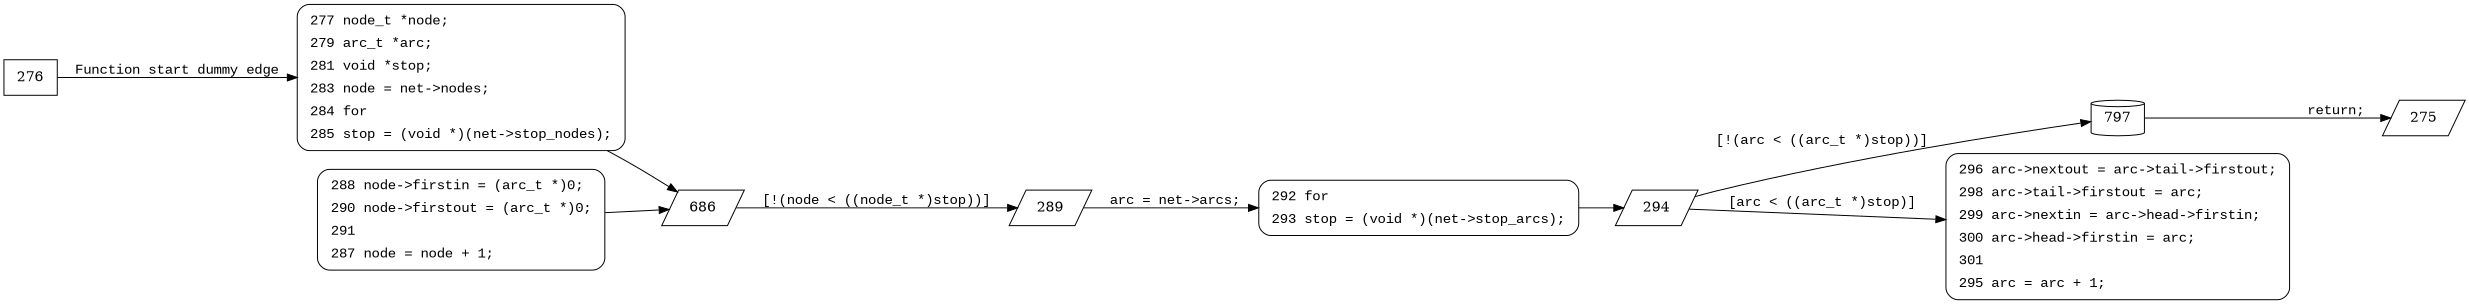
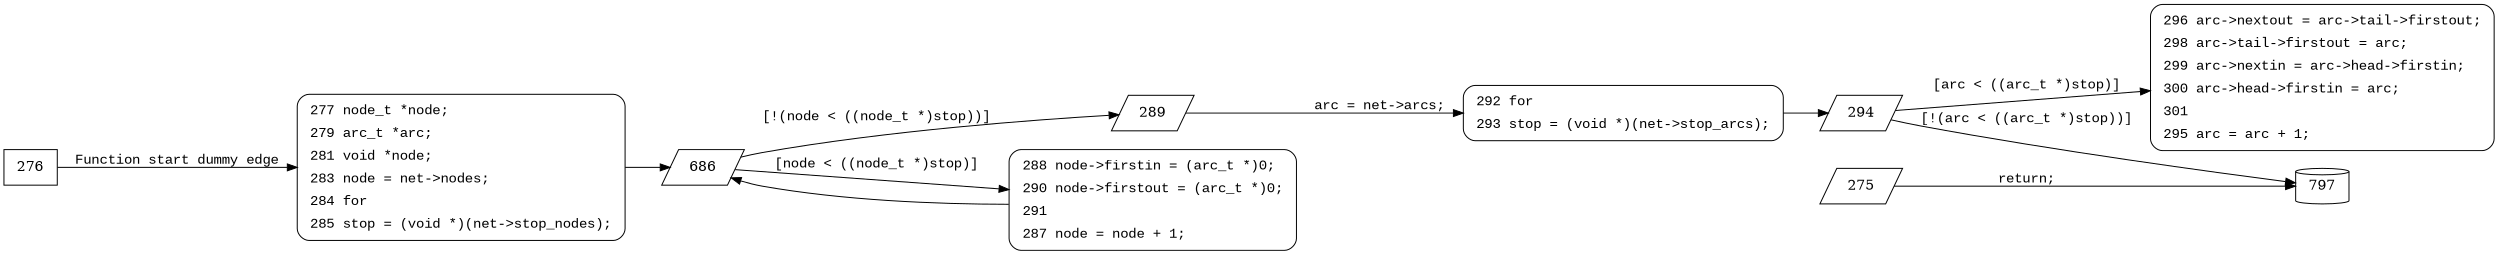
(388, 66) -> (388, 156)
(2263, 118) -> (2090, 186)
none -> (867, 179)
